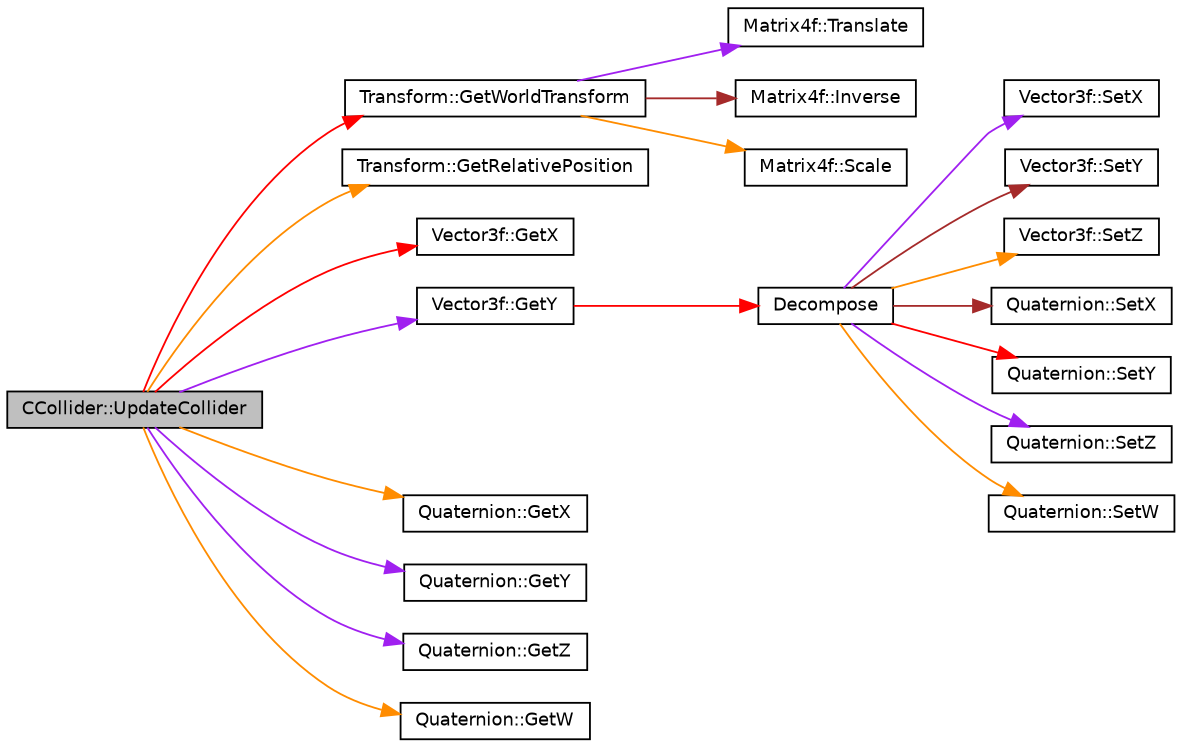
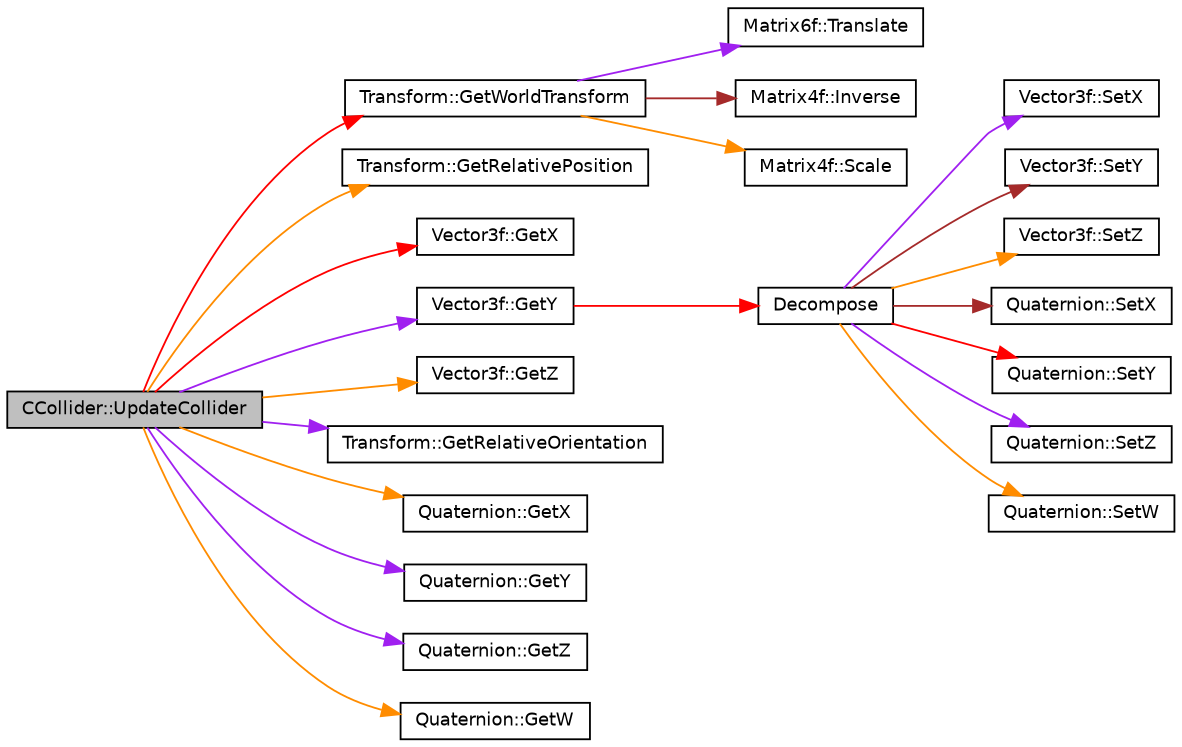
(826, 27) -> (826, 27)
none -> (495, 375)
none -> (495, 444)
